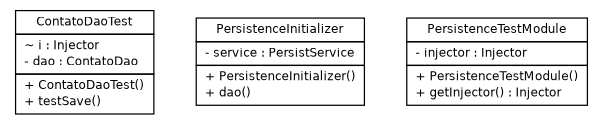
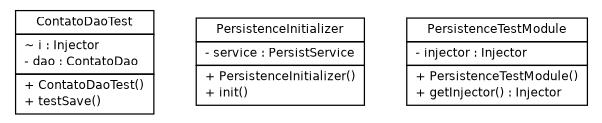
(228, 93) -> (227, 93)
